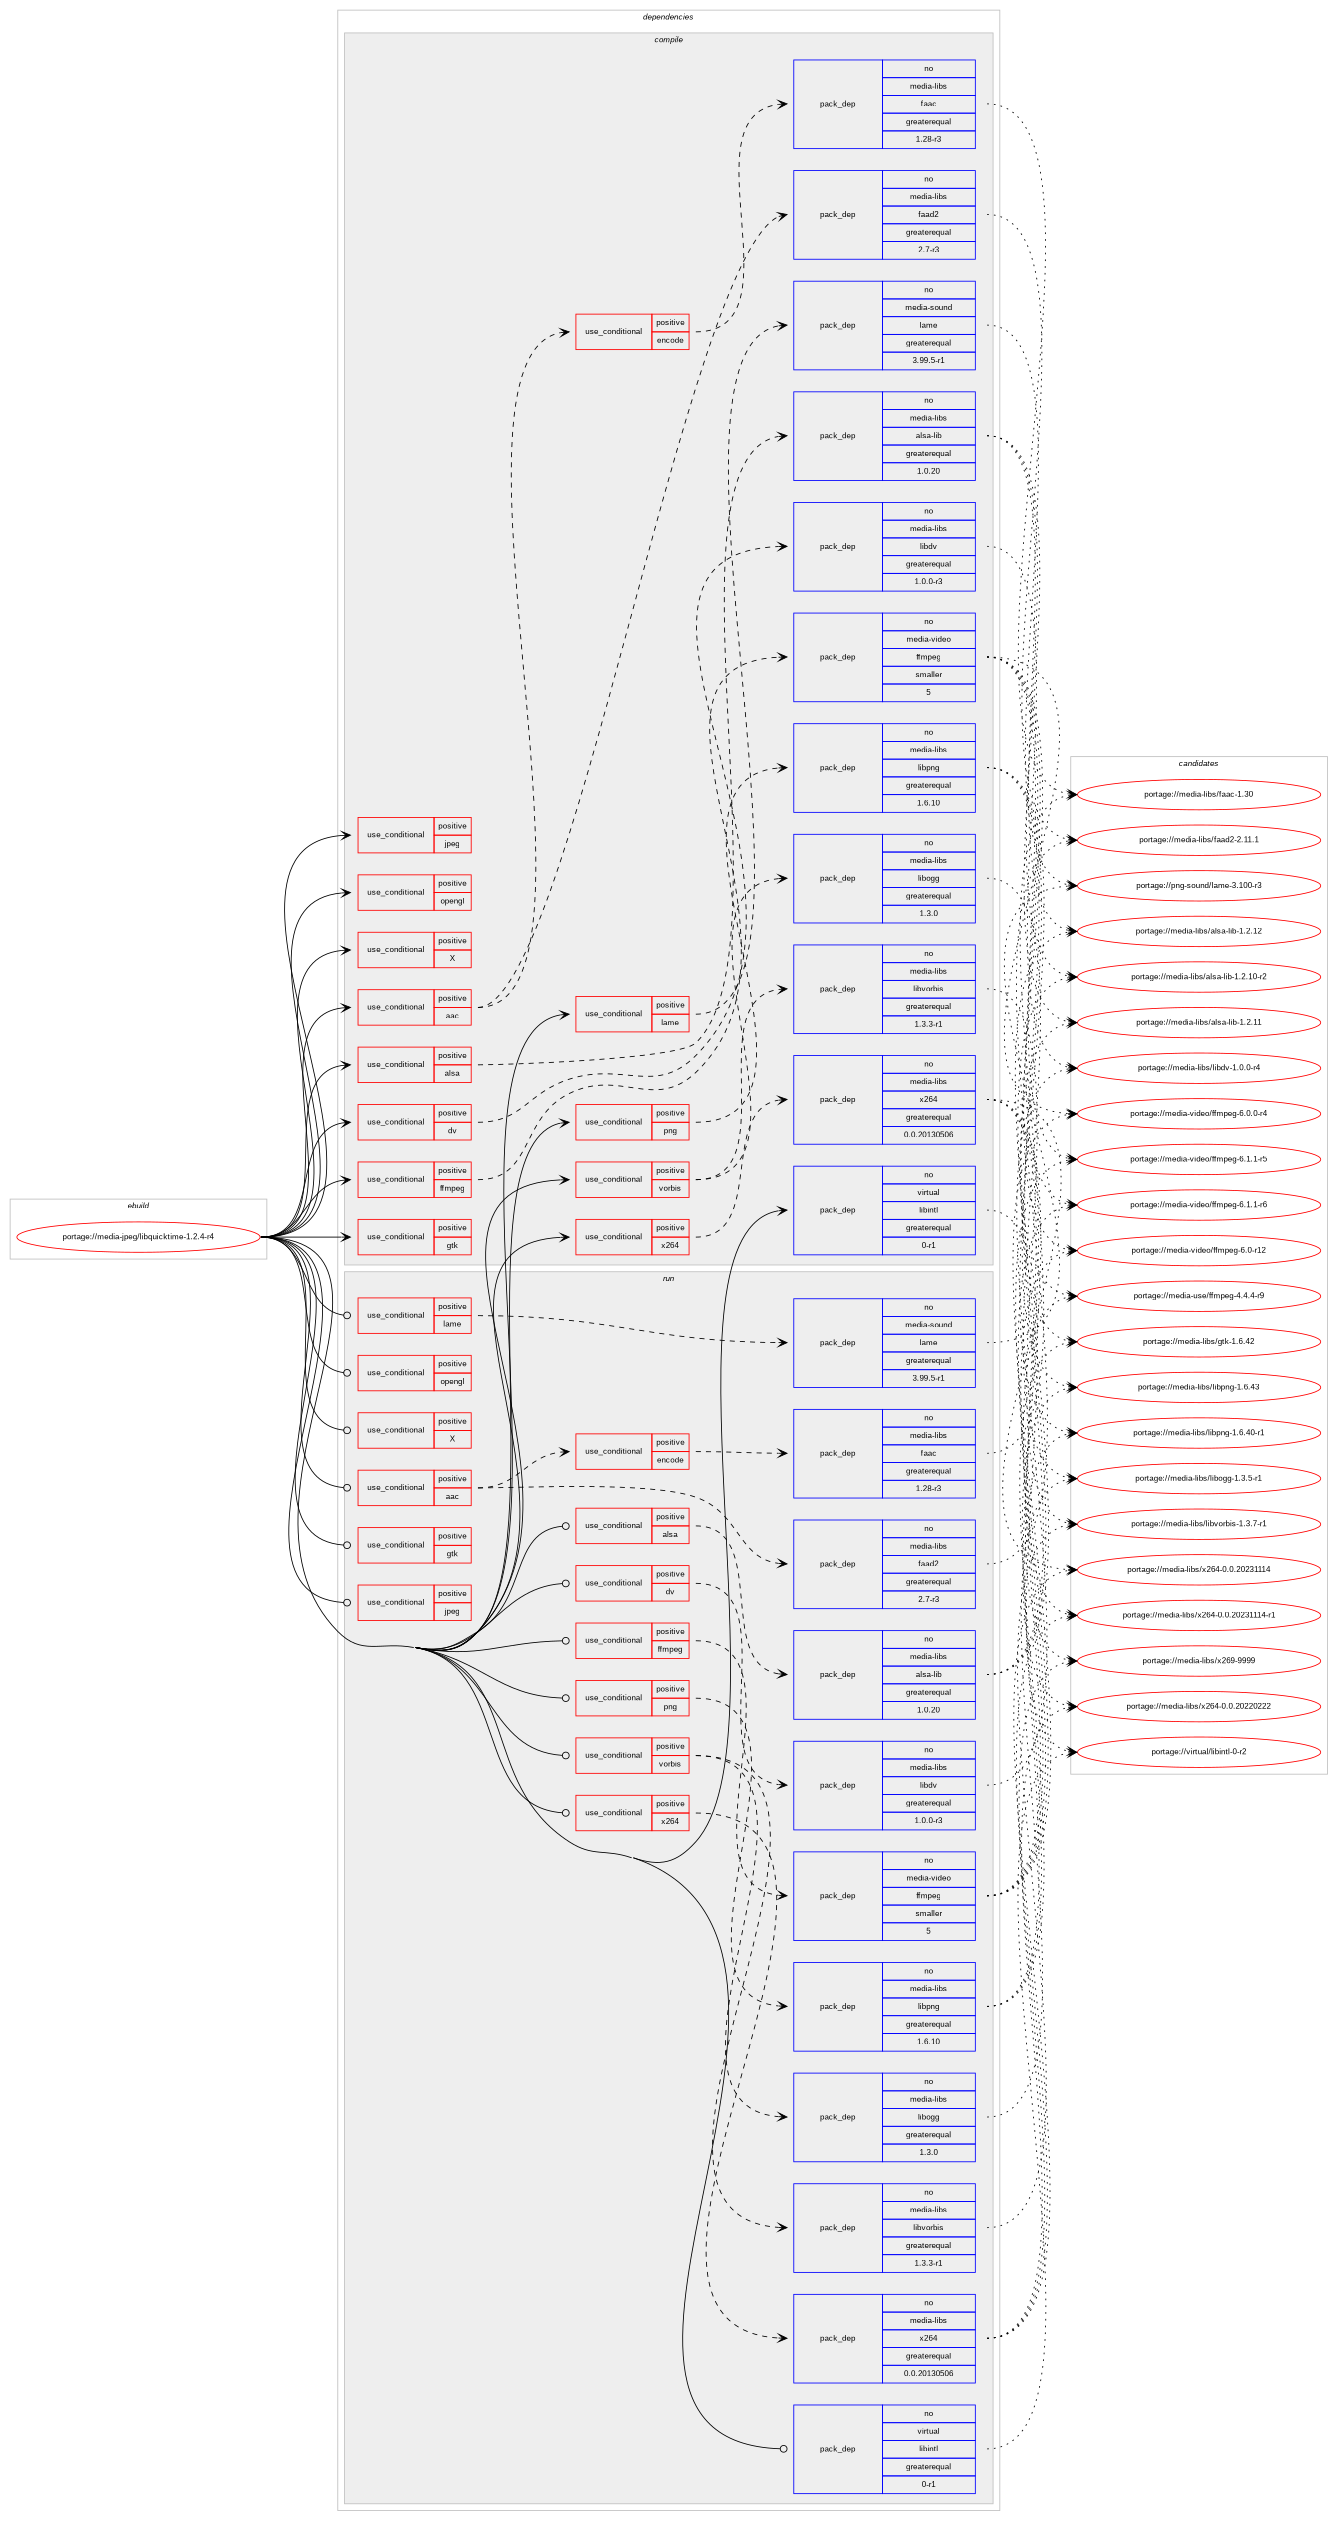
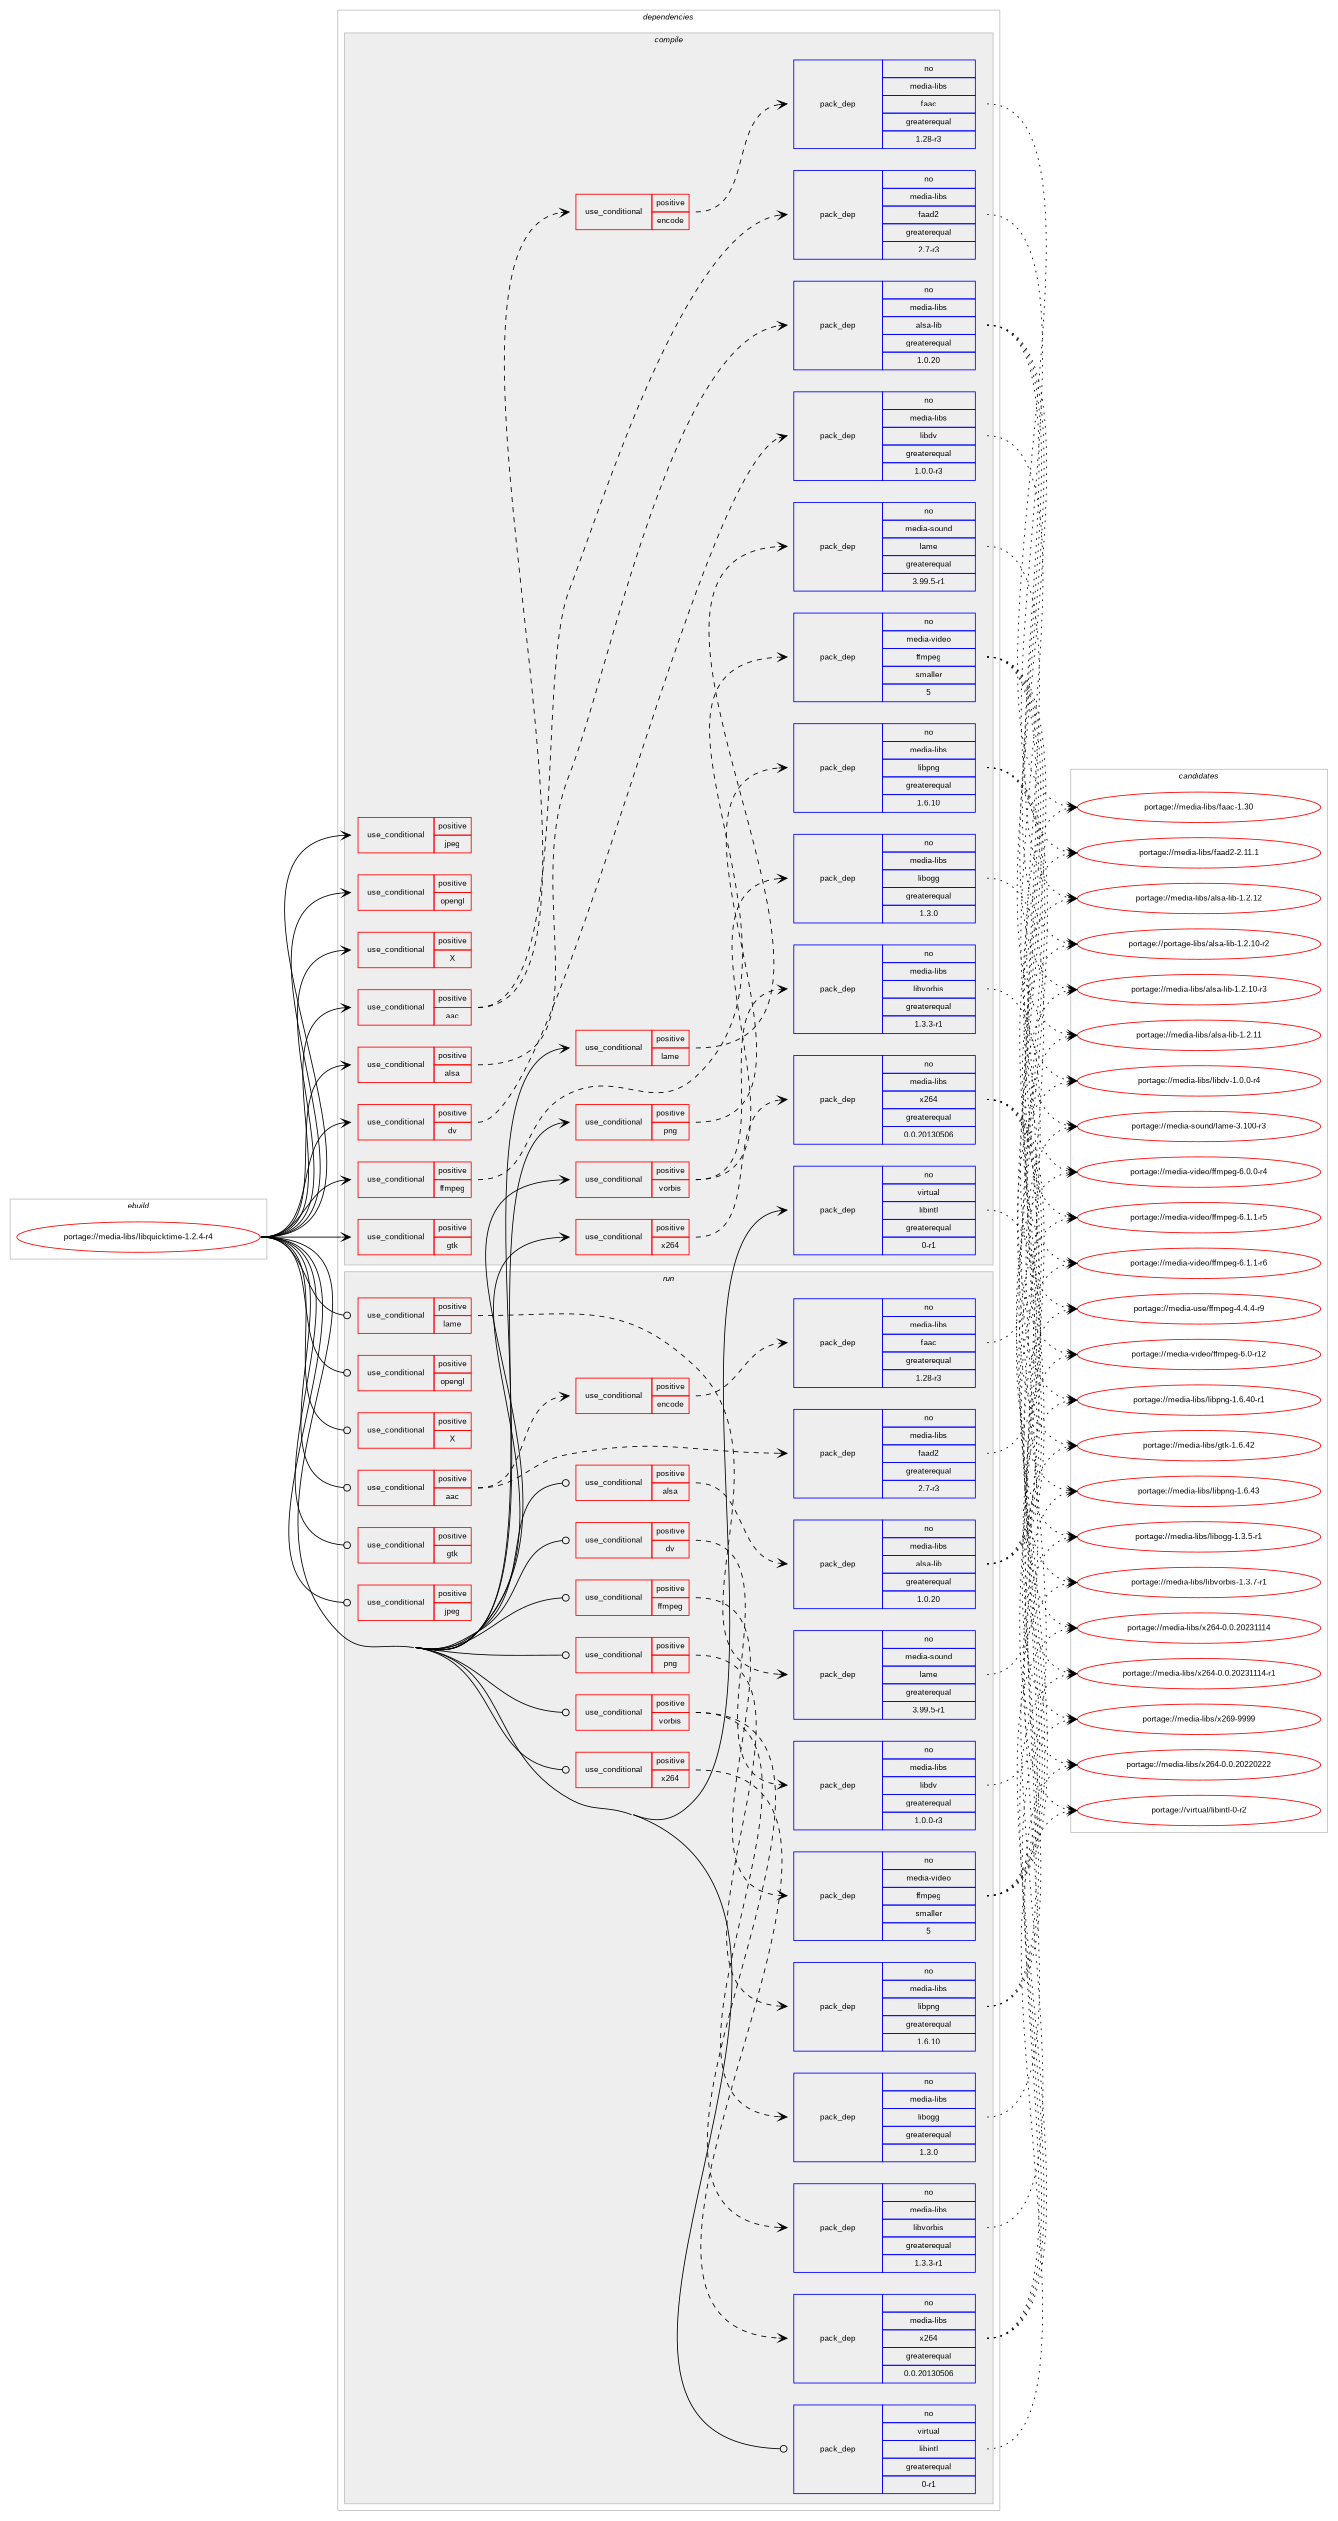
(1199, 886) -> (1199, 1126)
(1199, 977) -> (1199, 944)
none -> (1199, 990)
(138, 1237) -> (138, 1237)
